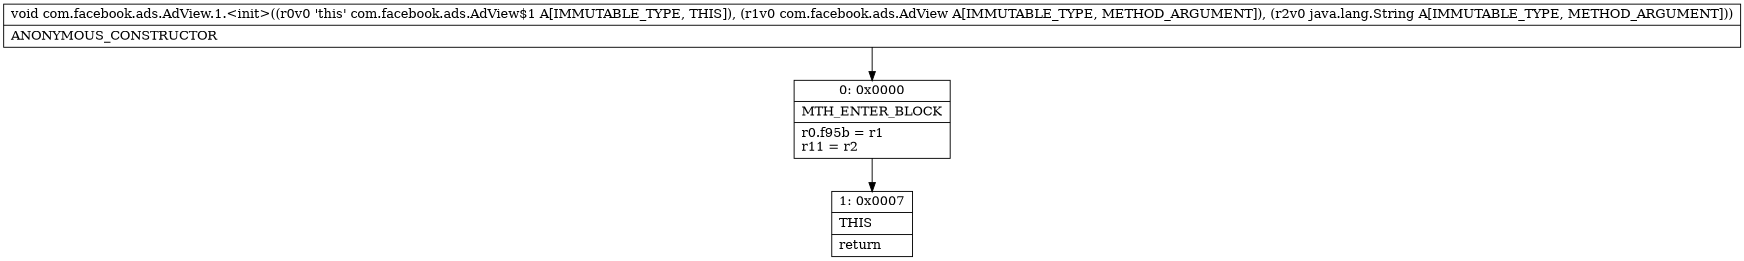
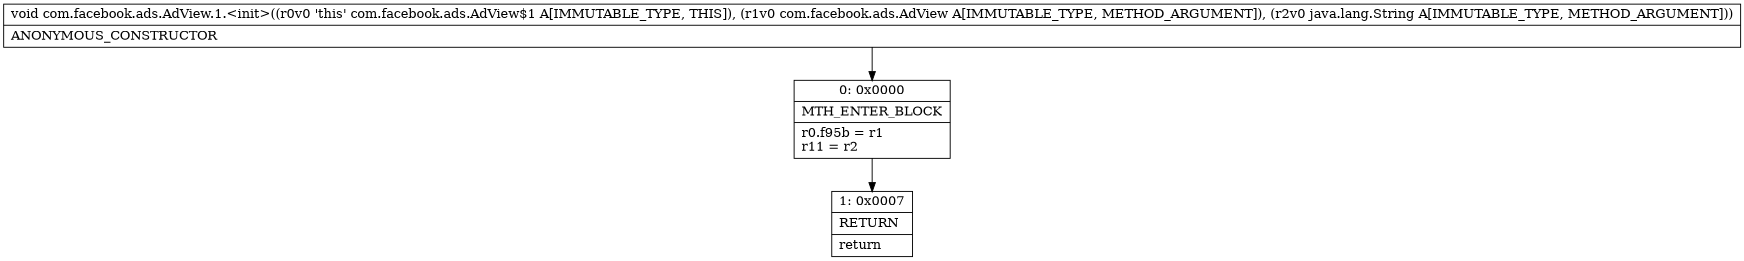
(856, 223) -> (869, 223)
